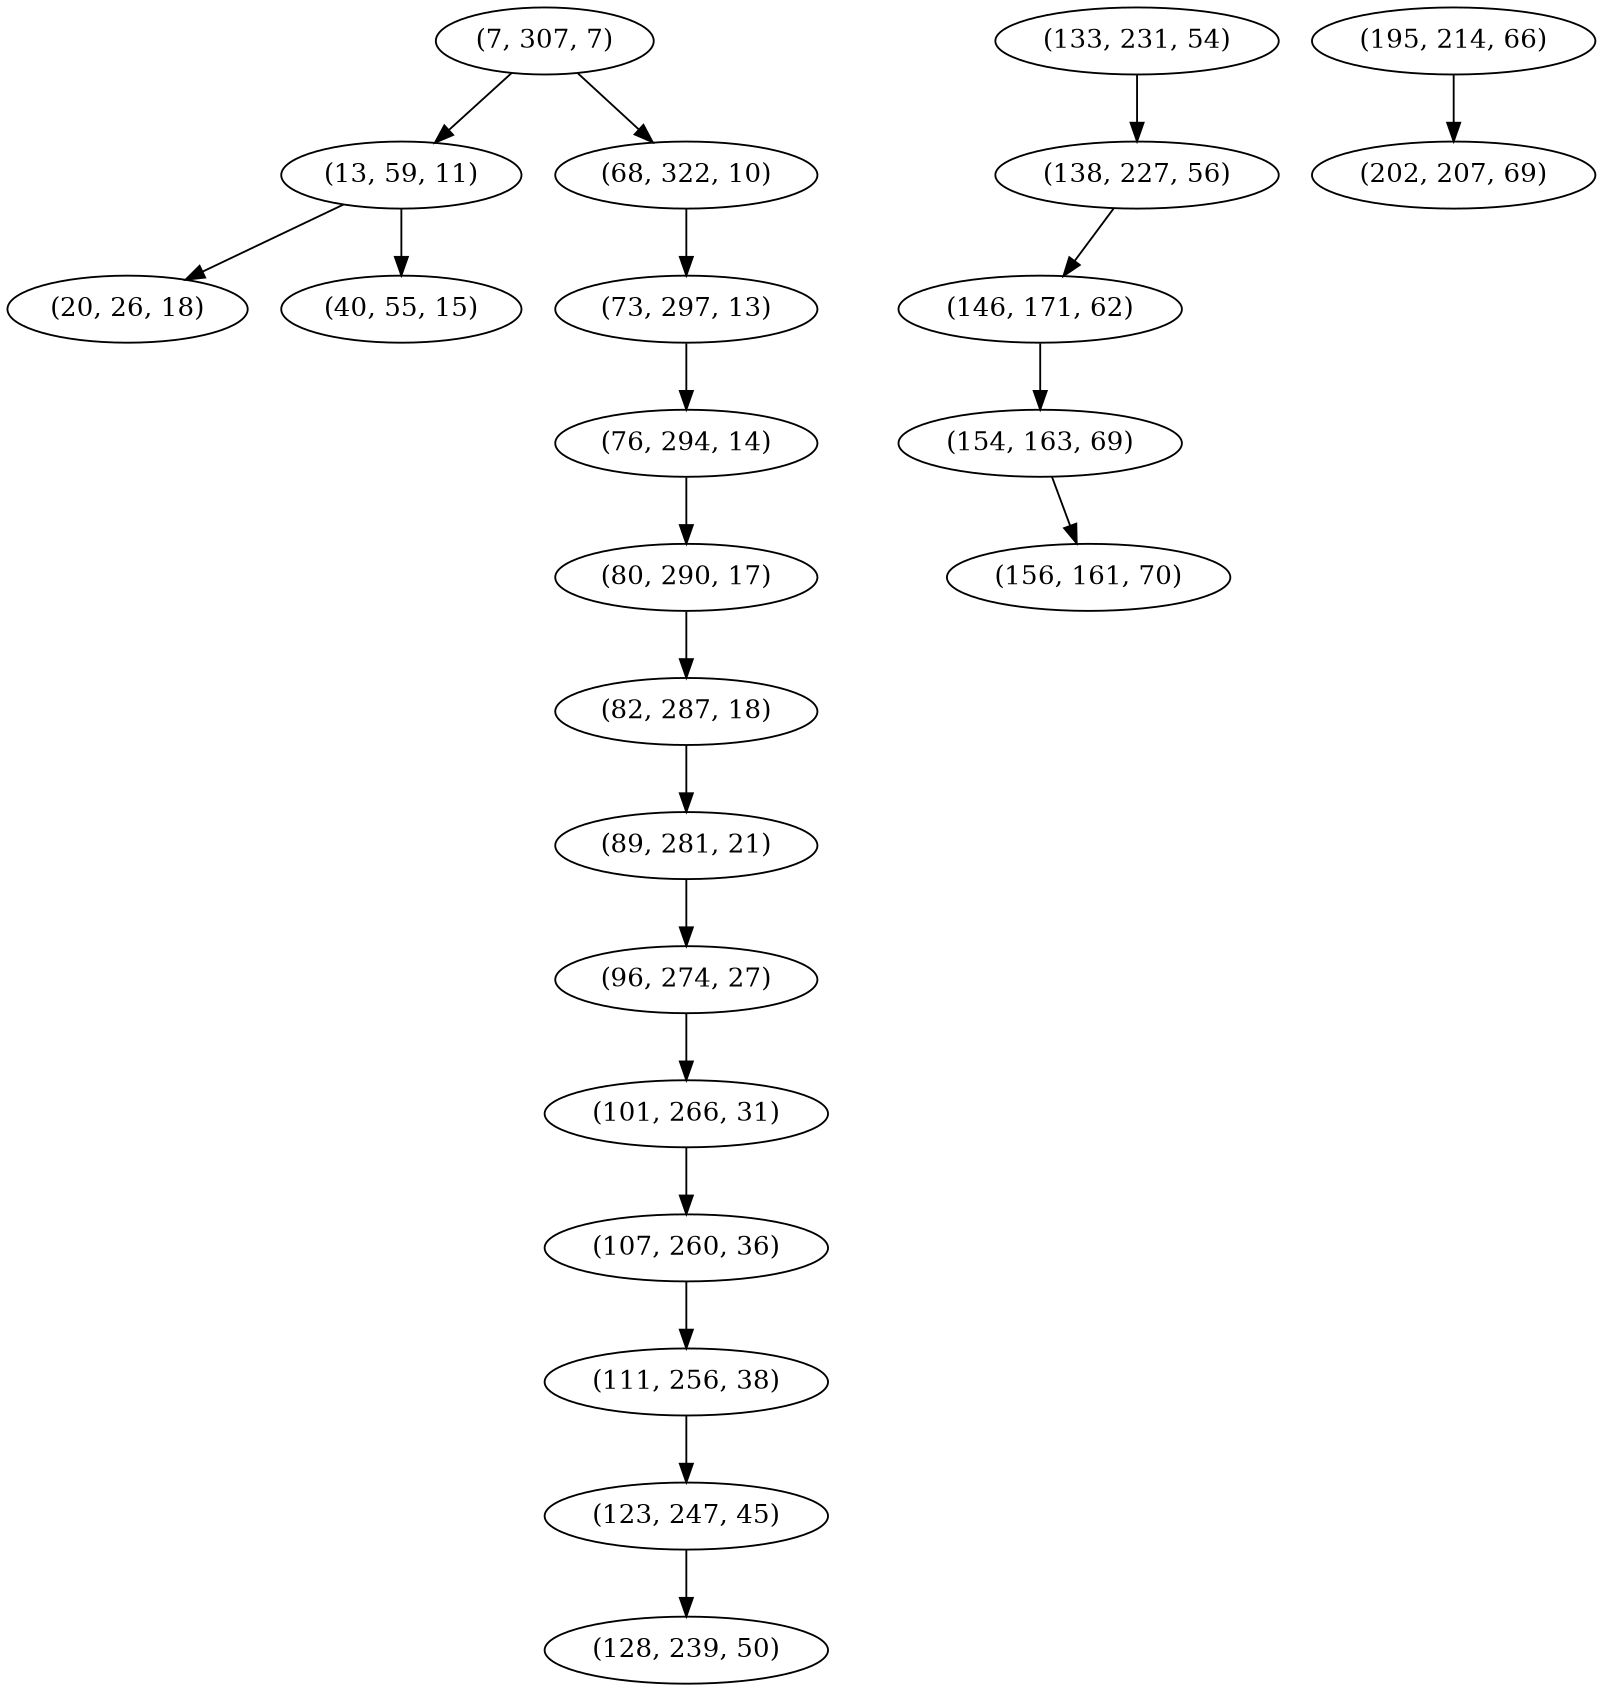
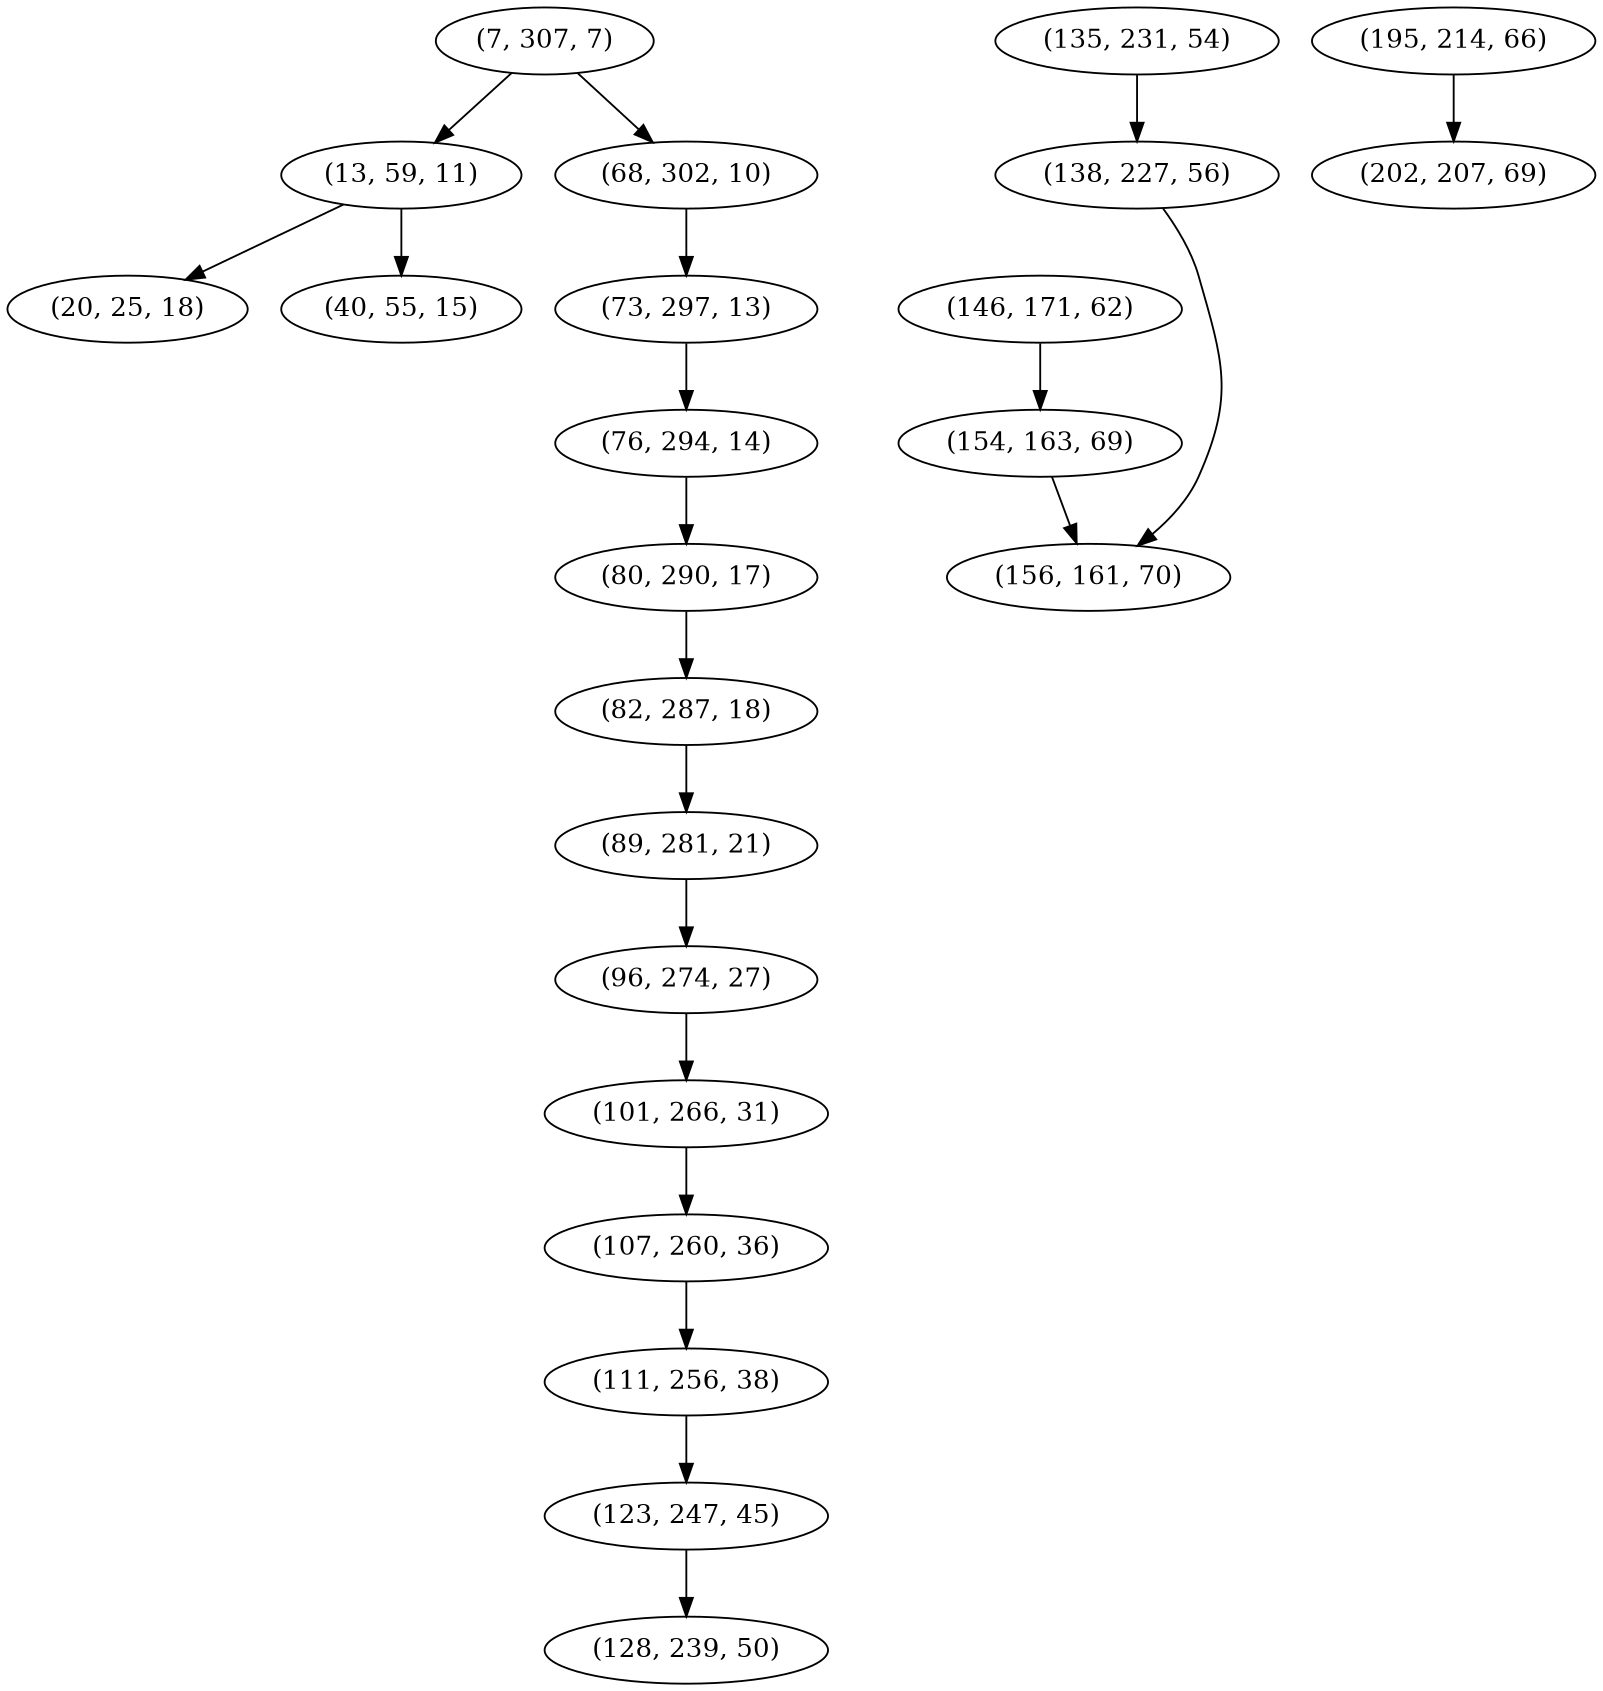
(1137, 41) -> (1137, 41)
(686, 175) -> (686, 175)
(1094, 235) -> (1221, 376)
(128, 309) -> (128, 309)
